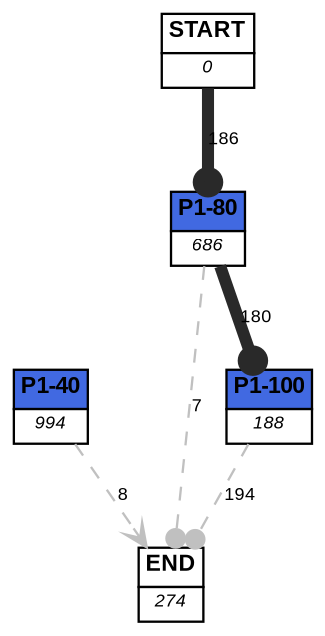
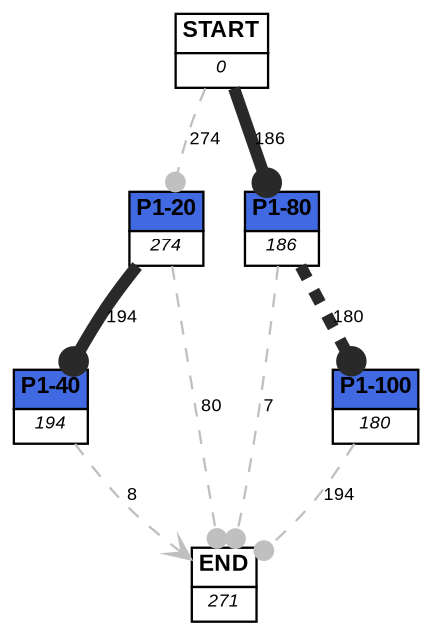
none -> (166, 229)
(208, 245) -> (282, 245)
(235, 309) -> (324, 310)
(51, 423) -> (51, 423)
(269, 423) -> (376, 423)
(171, 601) -> (224, 601)
